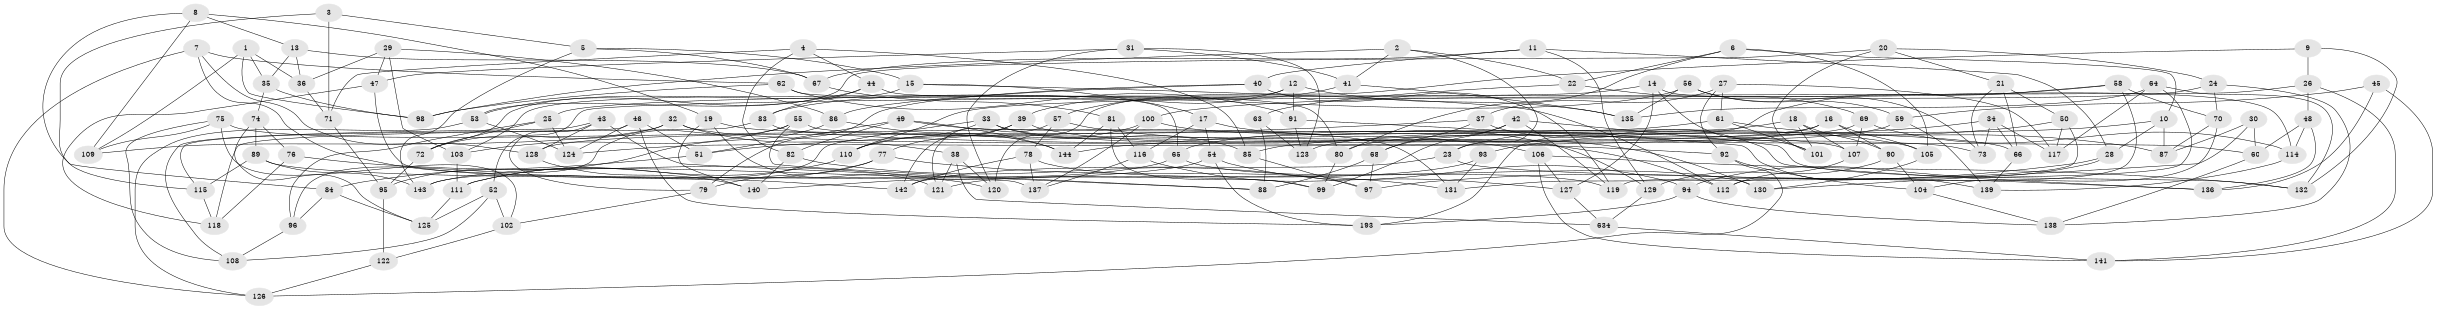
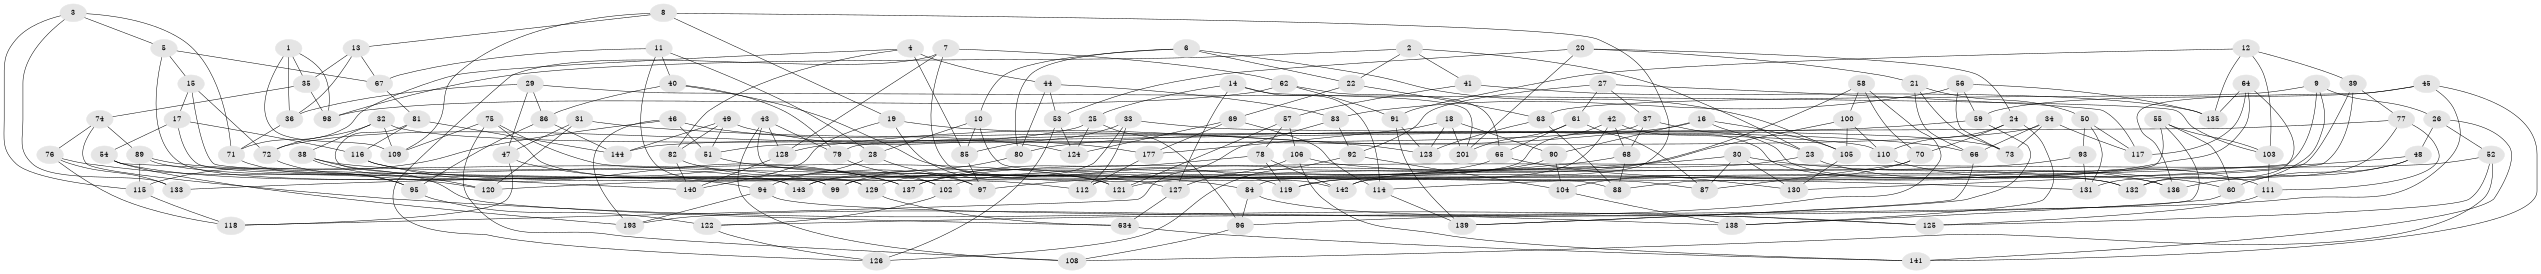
(1275, 64) -> none
none -> (1927, 97)
(1817, 155) -> (1463, 155)
(1854, 155) -> (1149, 155)
none -> (177, 190)
none -> (1631, 213)
